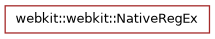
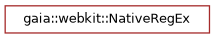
(107, 19) -> (107, 19)
